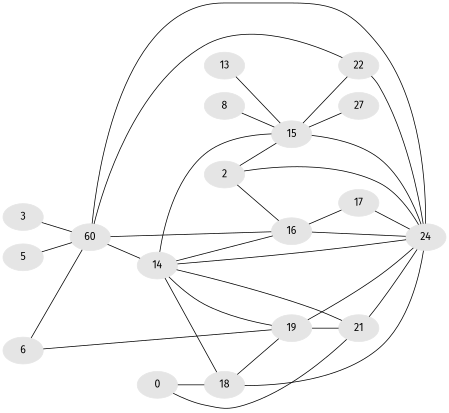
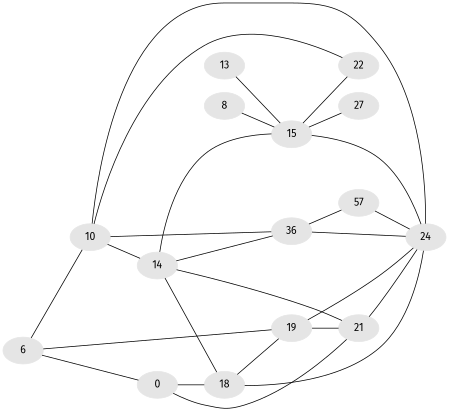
(405, 147) -> none
(224, 175) -> none
(359, 203) -> (359, 203)
(23, 217) -> none
(292, 231) -> (292, 231)
(90, 237) -> (90, 237)
(292, 253) -> none
(23, 257) -> none
(216, 310) -> none
none -> (90, 368)
